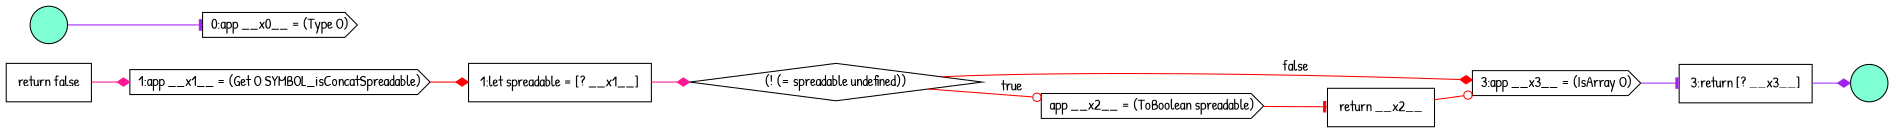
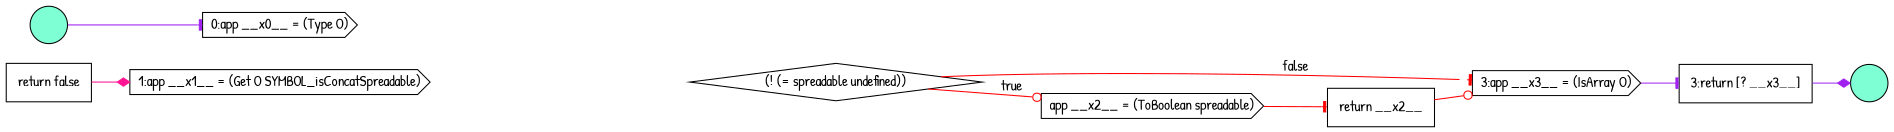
(1200, 74) -> (1200, 74)
(560, 82) -> none
